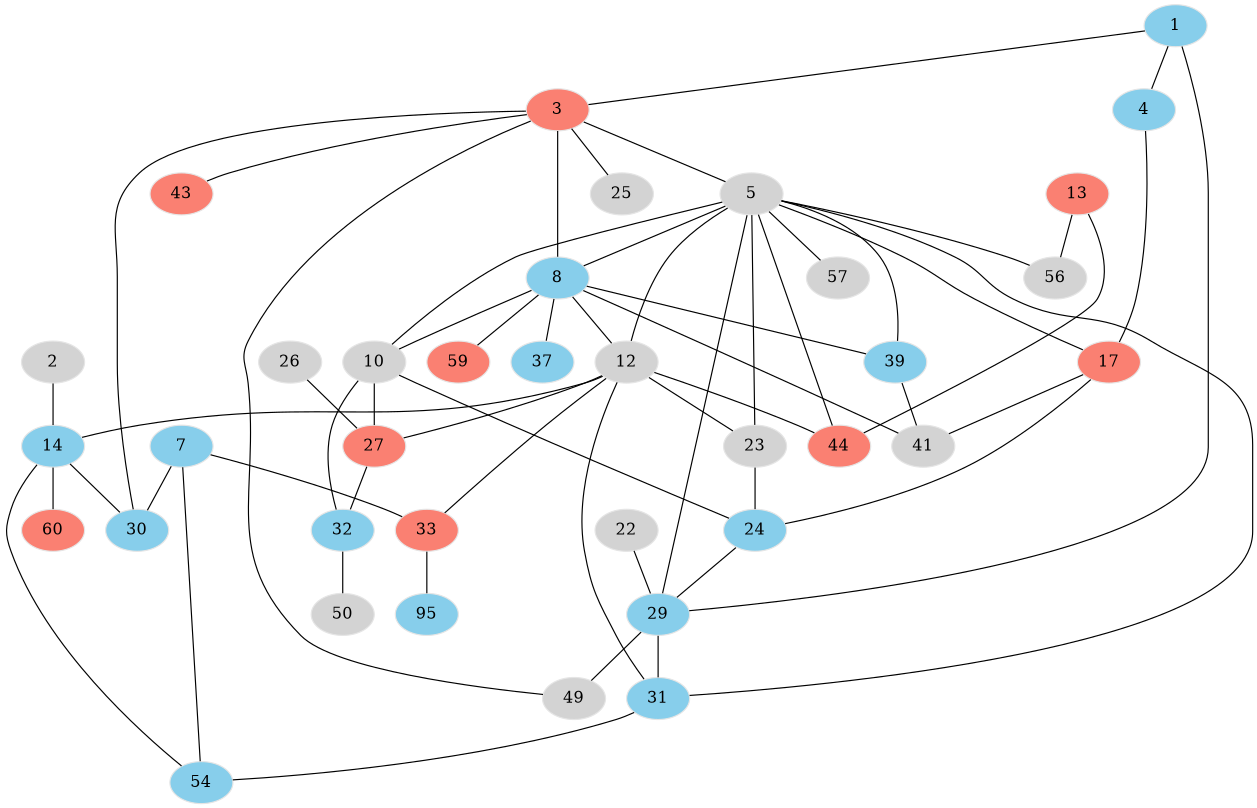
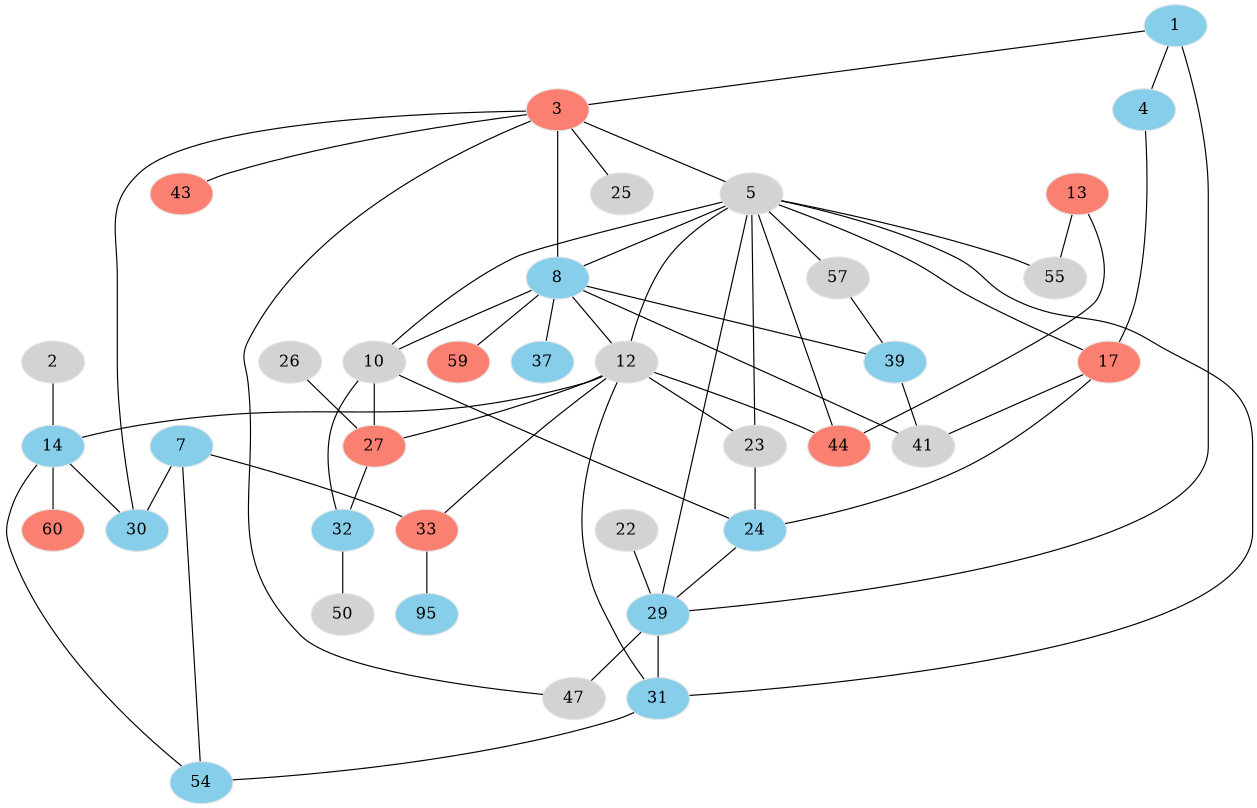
(878, 254) -> (867, 320)
(1055, 278) -> (1055, 278)
(574, 698) -> (574, 698)
